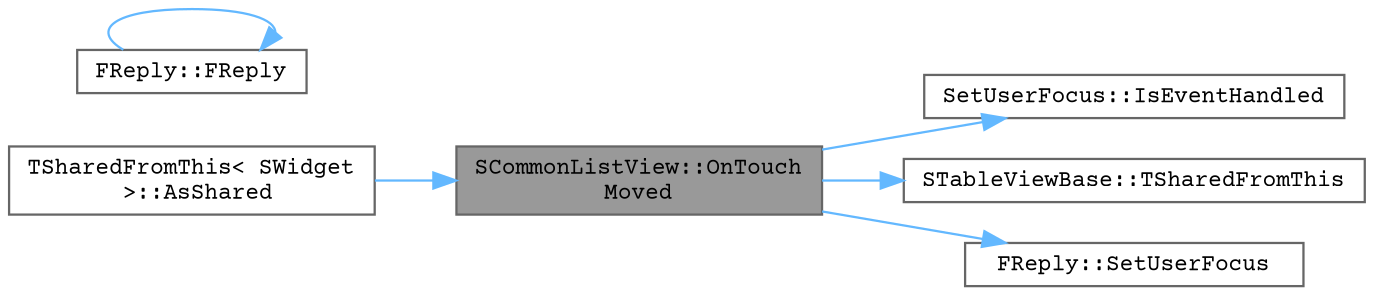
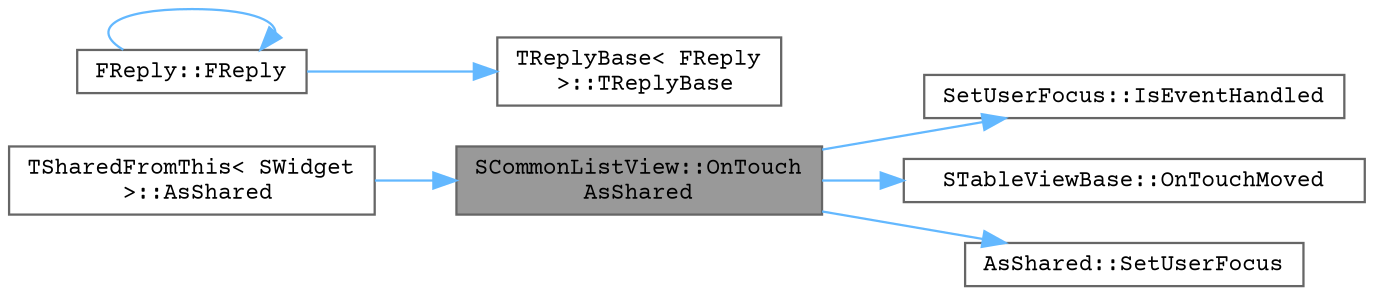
none -> (639, 72)
(639, 181) -> (639, 181)
(1134, 181) -> (1134, 181)
(1134, 265) -> (1134, 265)
